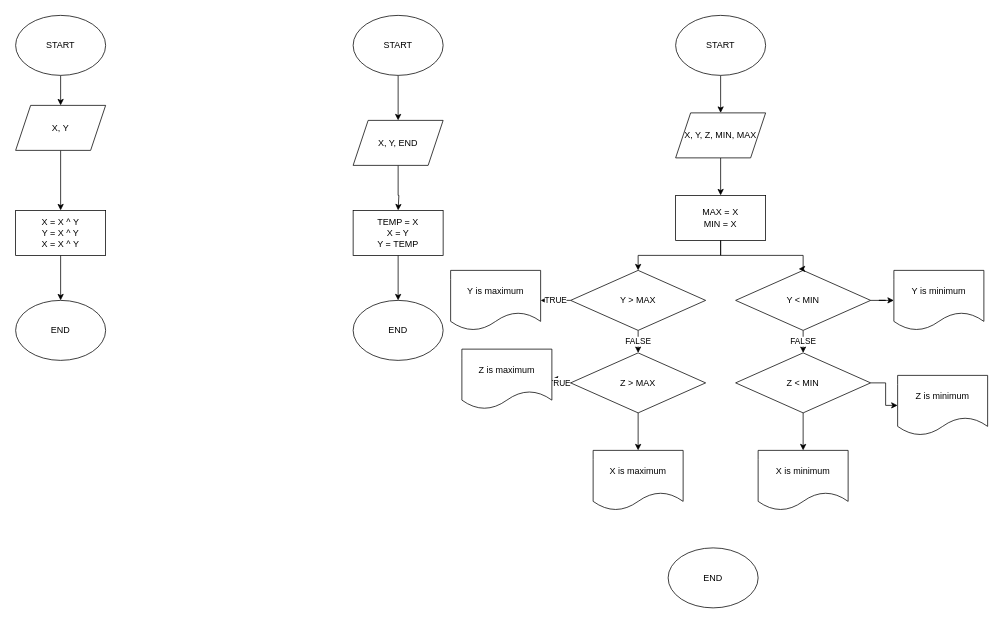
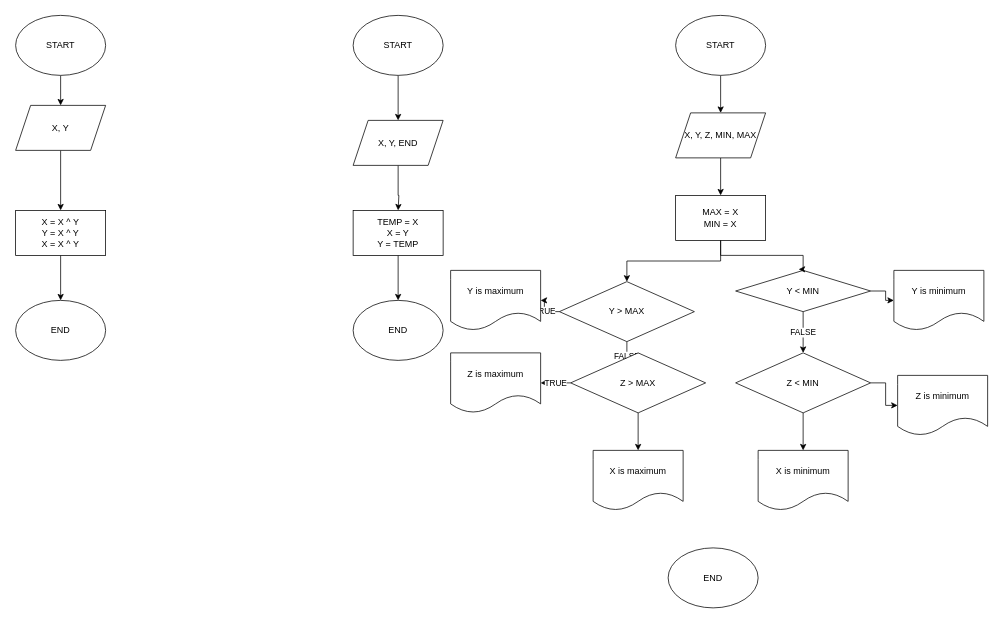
(638, 300) -> (627, 312)
(803, 300) -> (803, 291)
(507, 379) -> (495, 383)
